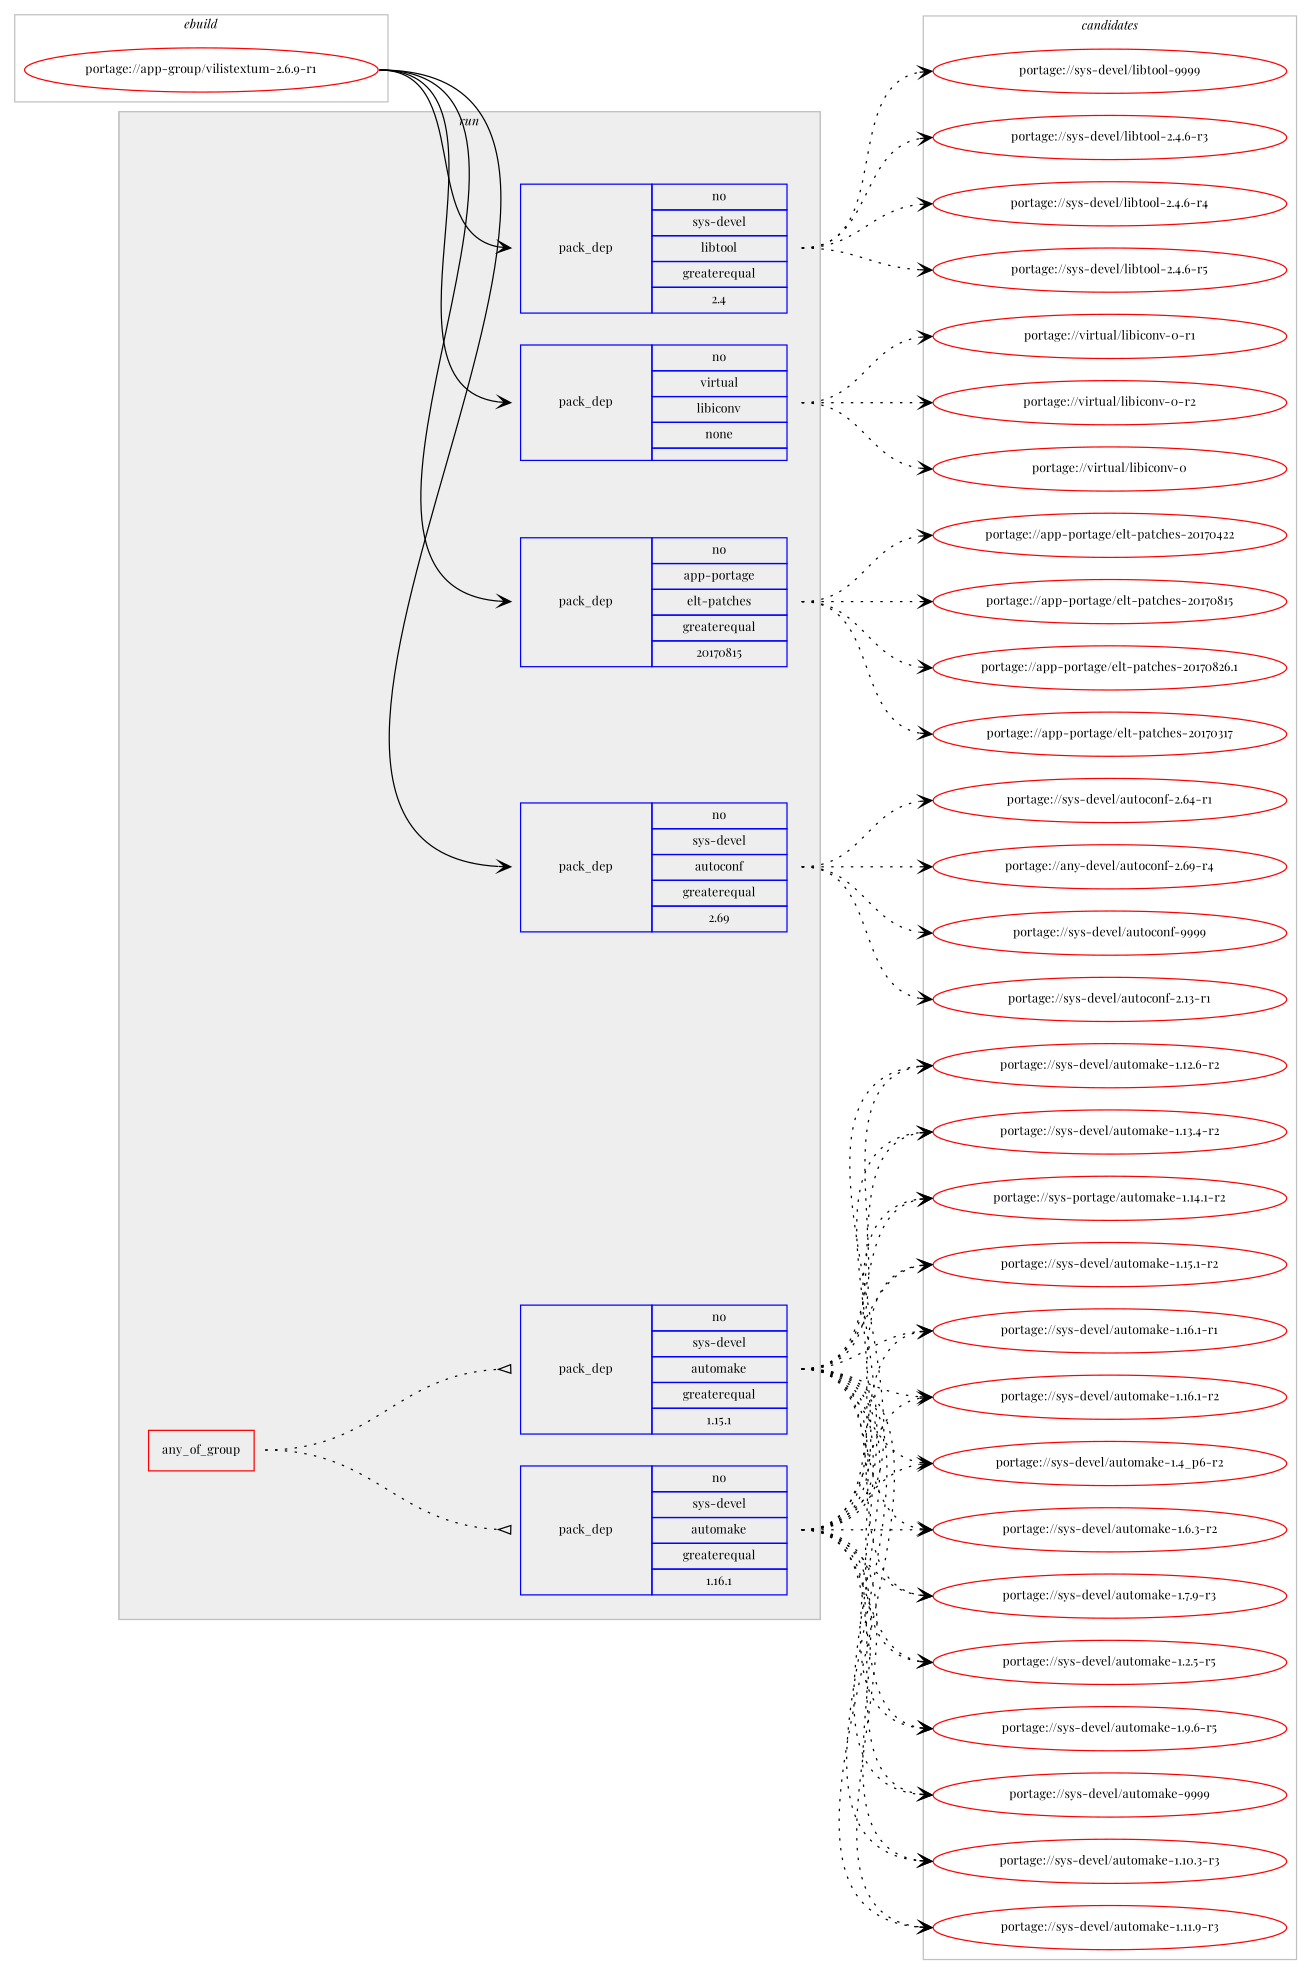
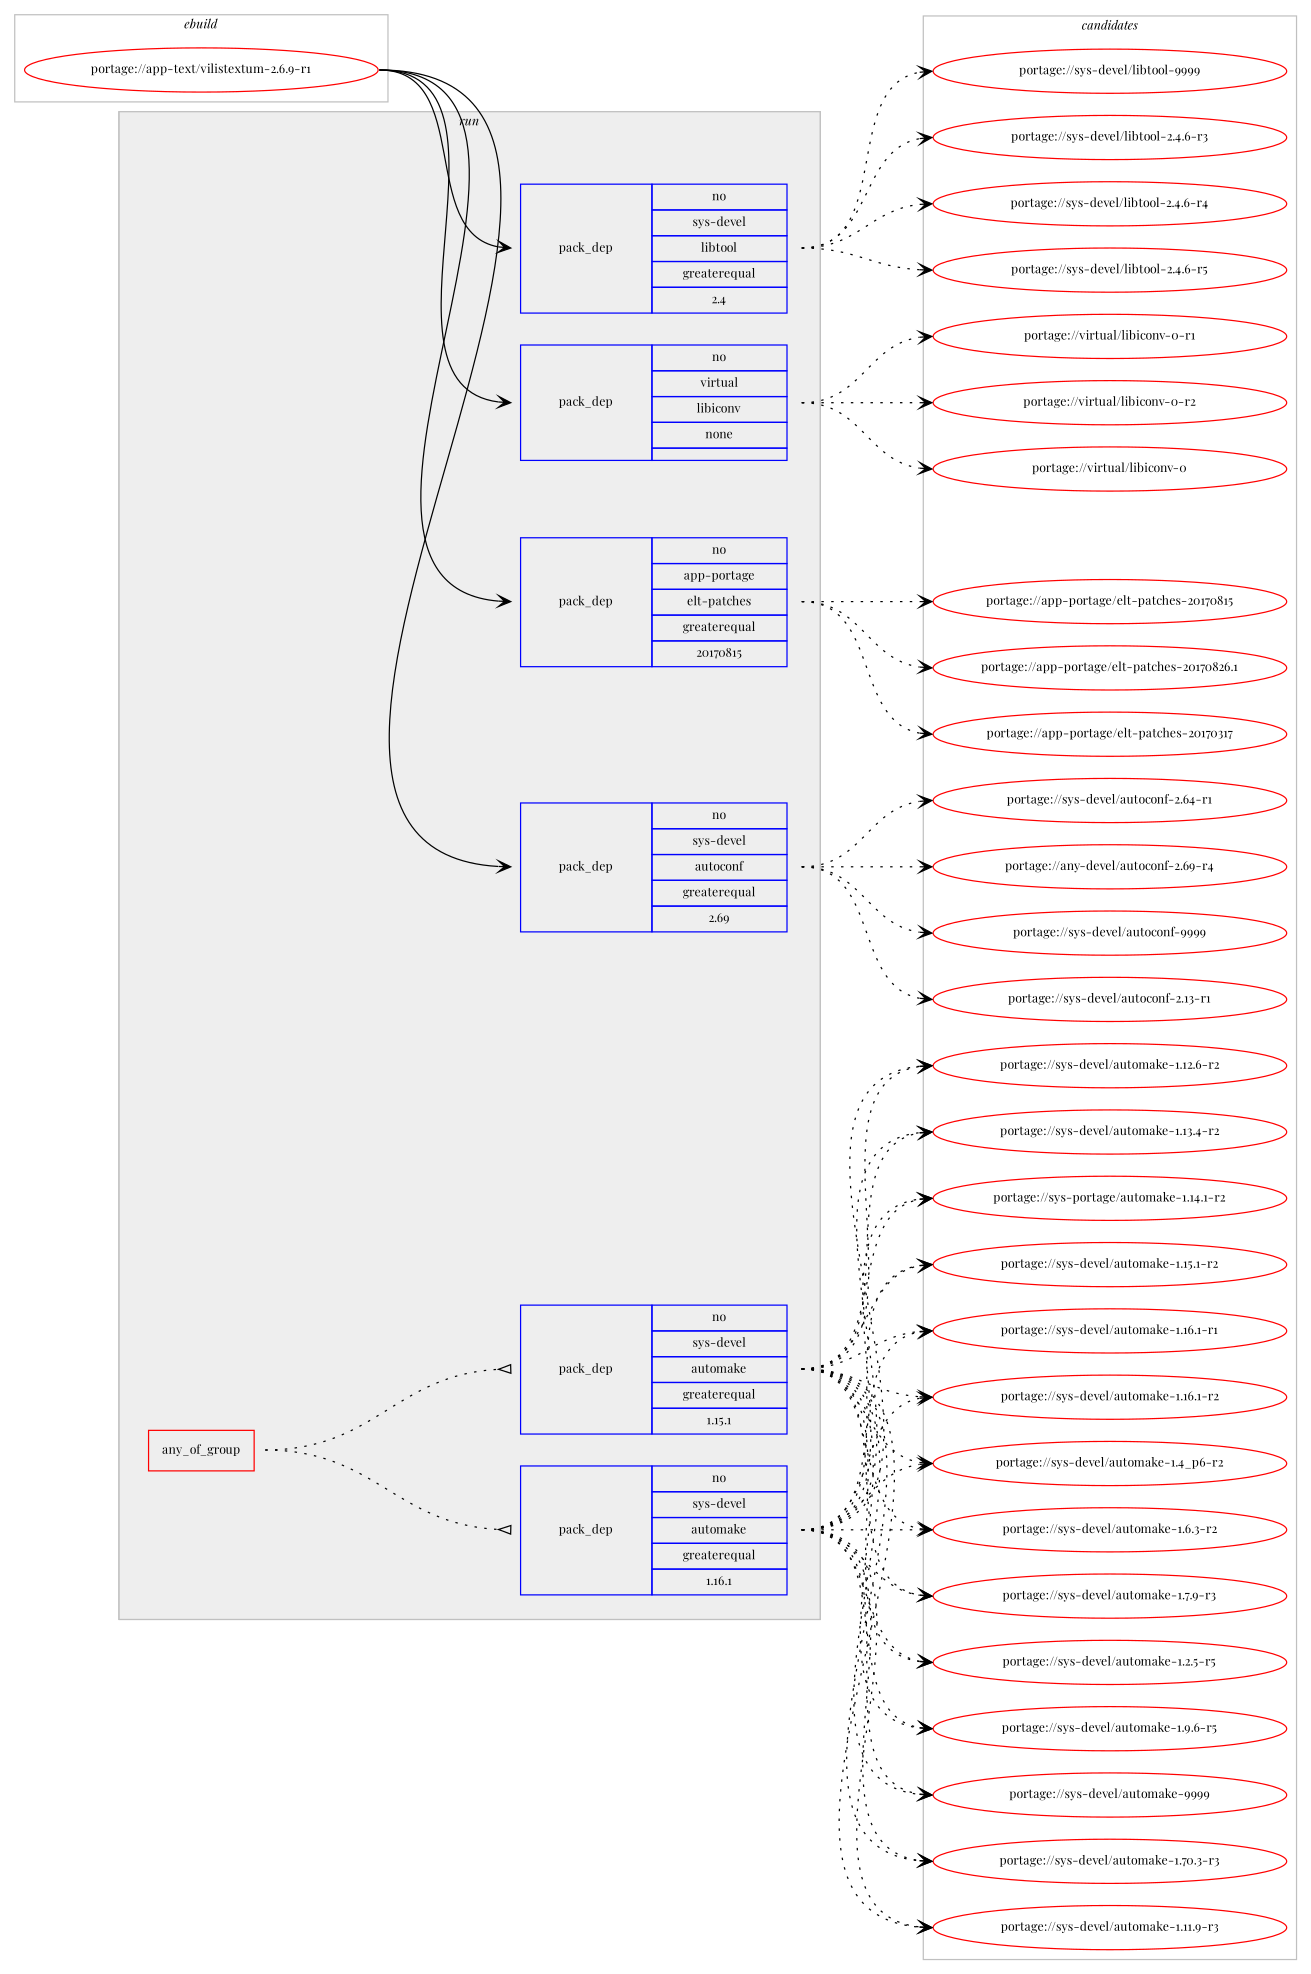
(201, 70) -> (201, 70)
(1110, 535) -> none
(1110, 1861) -> (1110, 1861)
